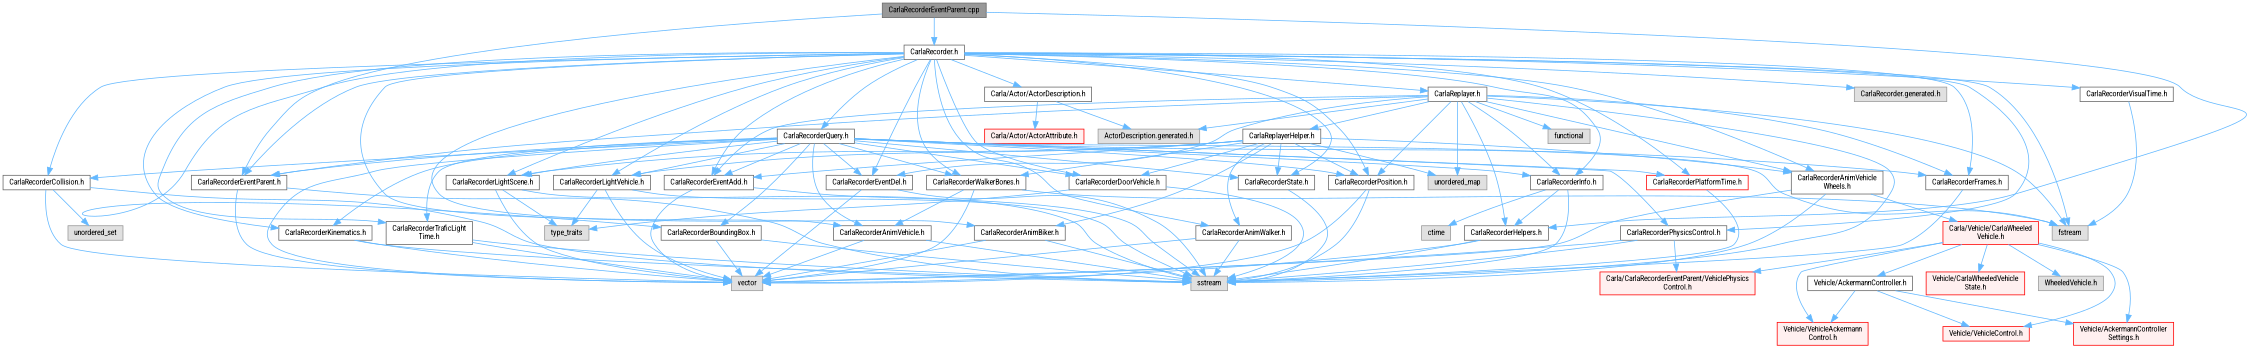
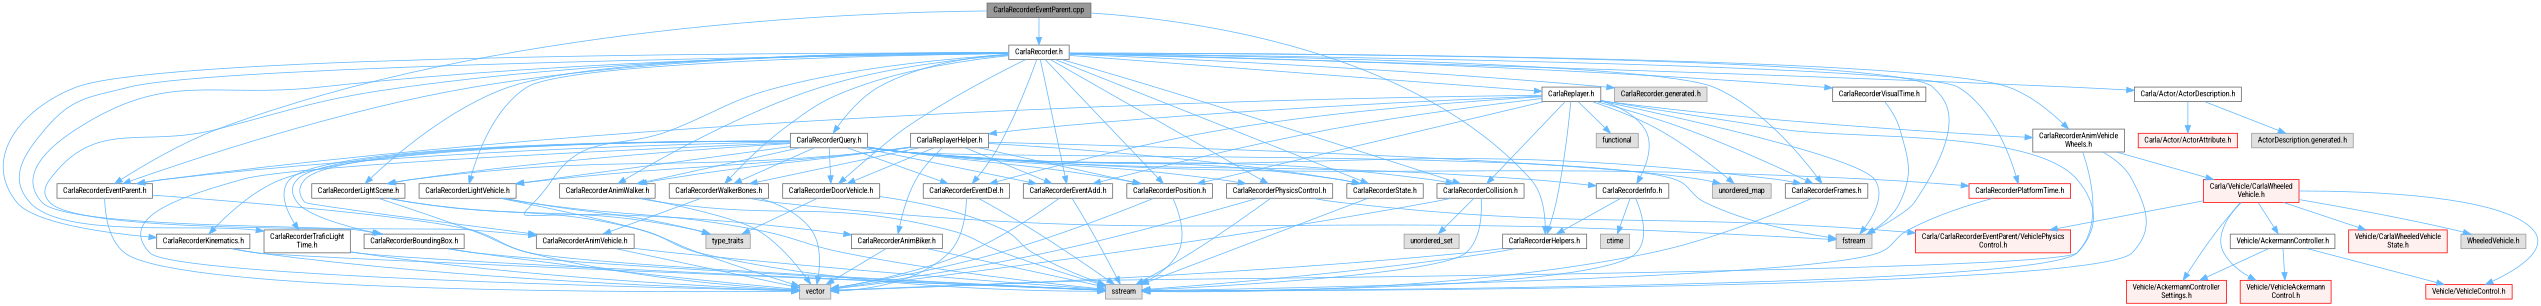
(1416, 76) -> none
(1317, 114) -> (1529, 140)
(1471, 145) -> none
none -> (722, 165)
